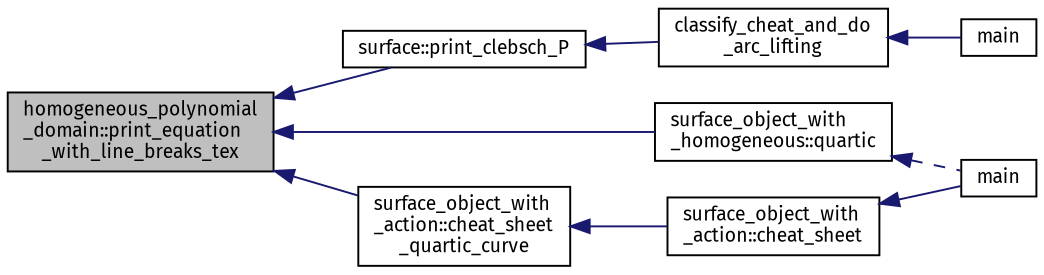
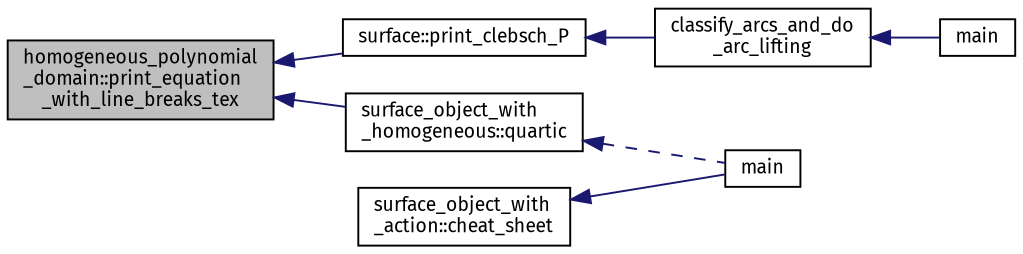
(773, 38) -> (763, 38)
(464, 226) -> none
